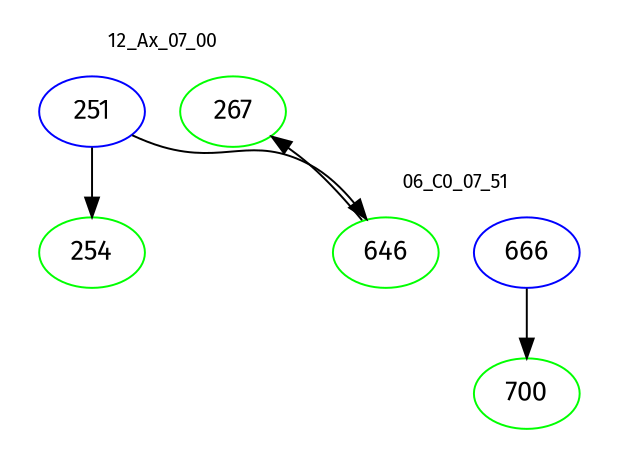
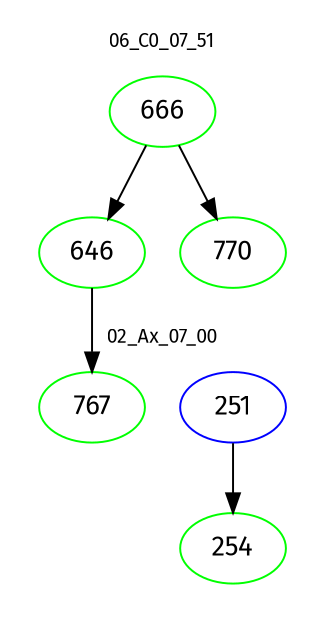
(163, 42) -> (163, 338)
(233, 112) -> (92, 407)
(250, 150) -> (132, 173)
(527, 253) -> (163, 112)
(527, 394) -> (233, 253)
